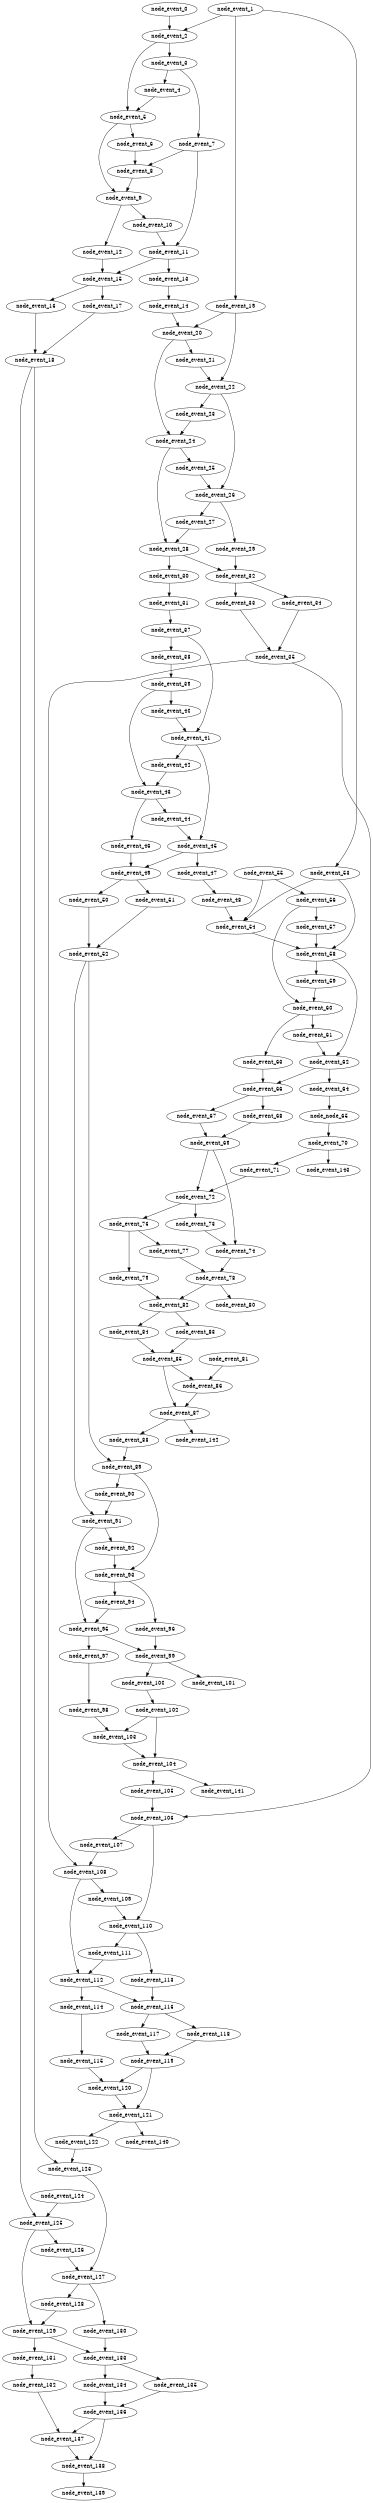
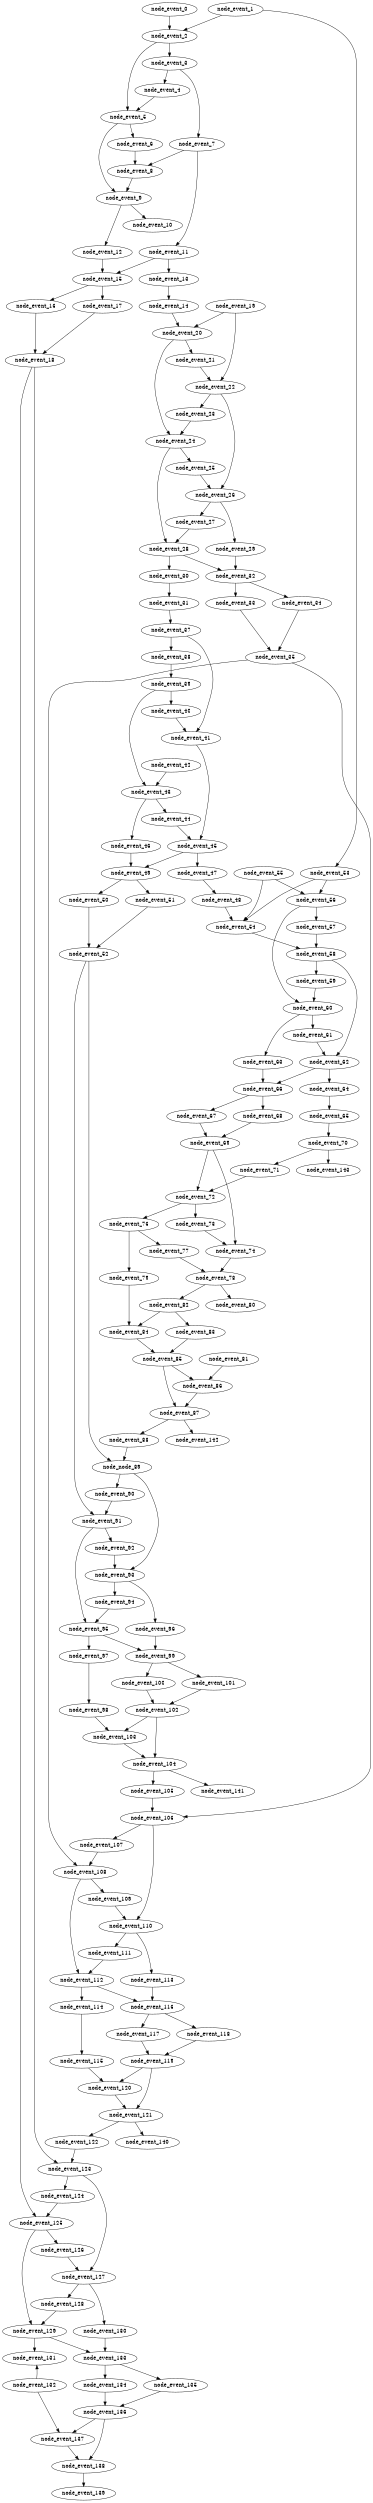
(236, 156) -> none
(160, 237) -> none
(182, 750) -> none
(355, 915) -> (324, 885)
(329, 1116) -> (329, 1116)
(148, 1291) -> (129, 1303)
(122, 1467) -> (122, 1467)
none -> (187, 1696)
none -> (67, 2181)
(32, 2370) -> (37, 2374)
